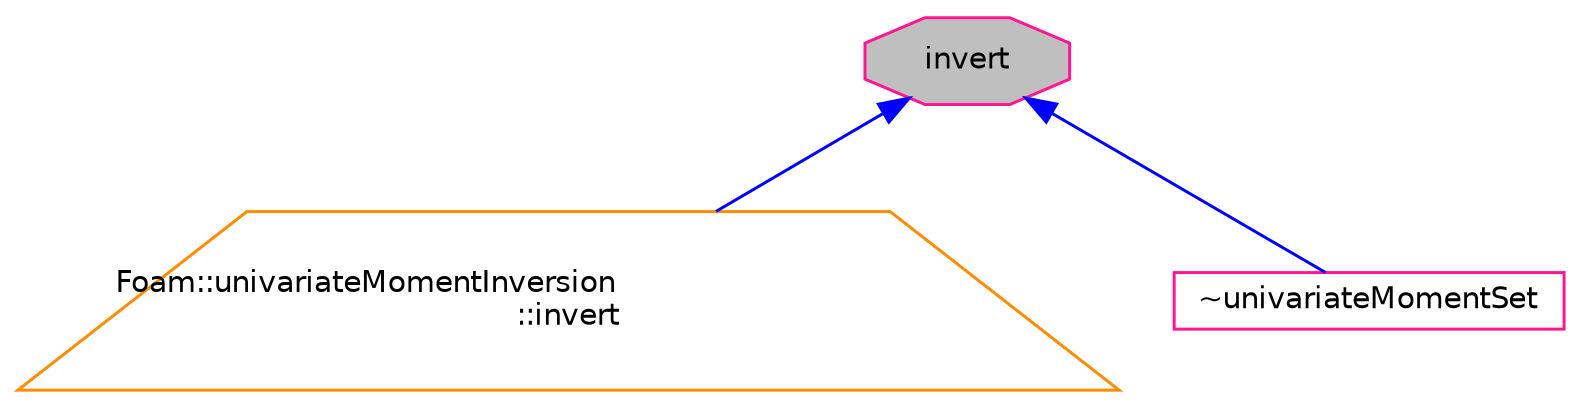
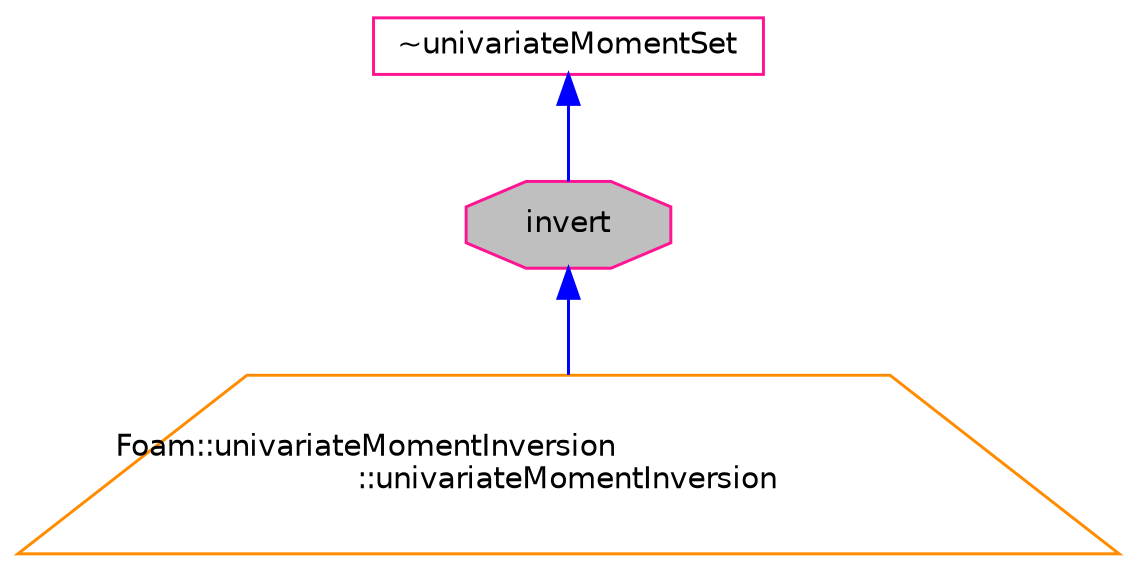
(1189, 193) -> (568, 143)
(568, 301) -> (568, 465)
